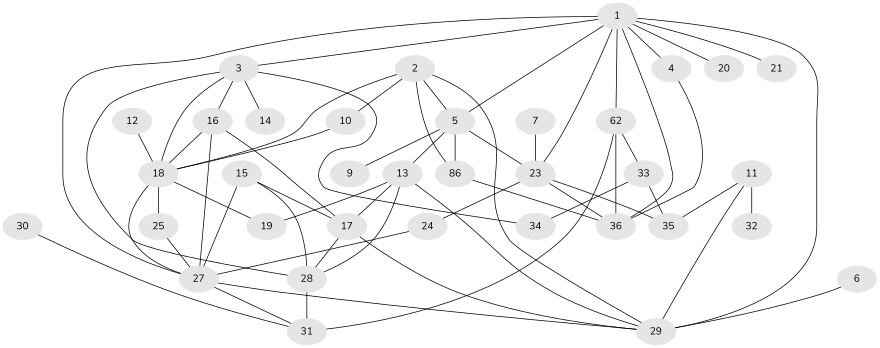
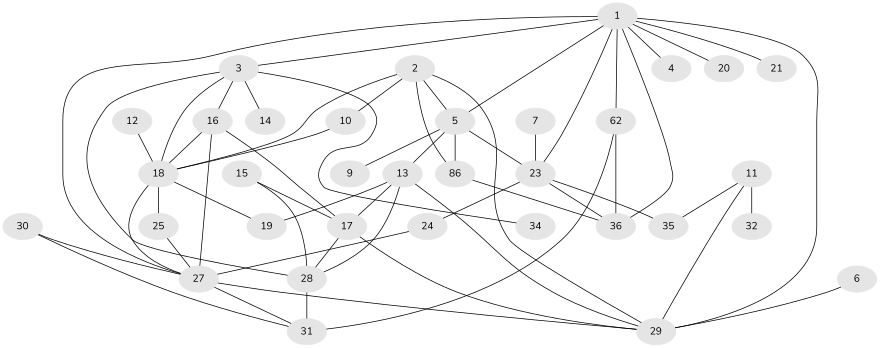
(701, 167) -> none
(644, 174) -> none
(220, 227) -> (109, 257)
